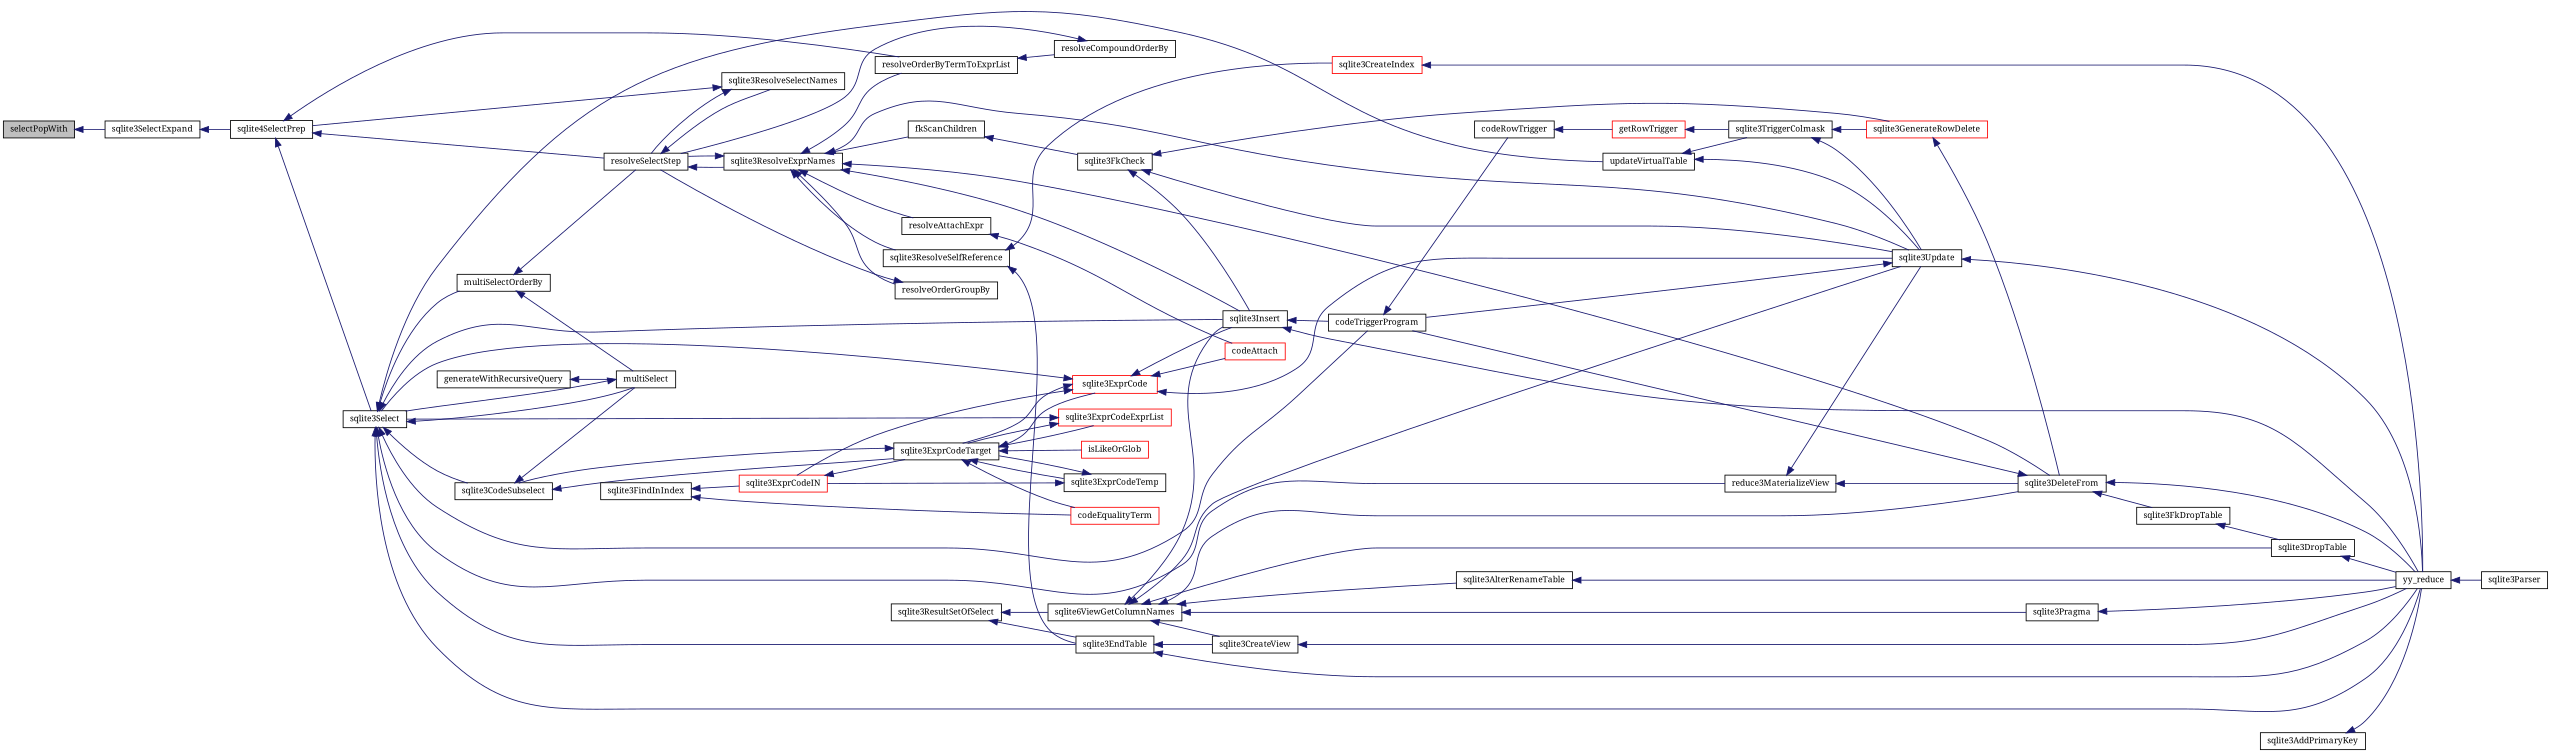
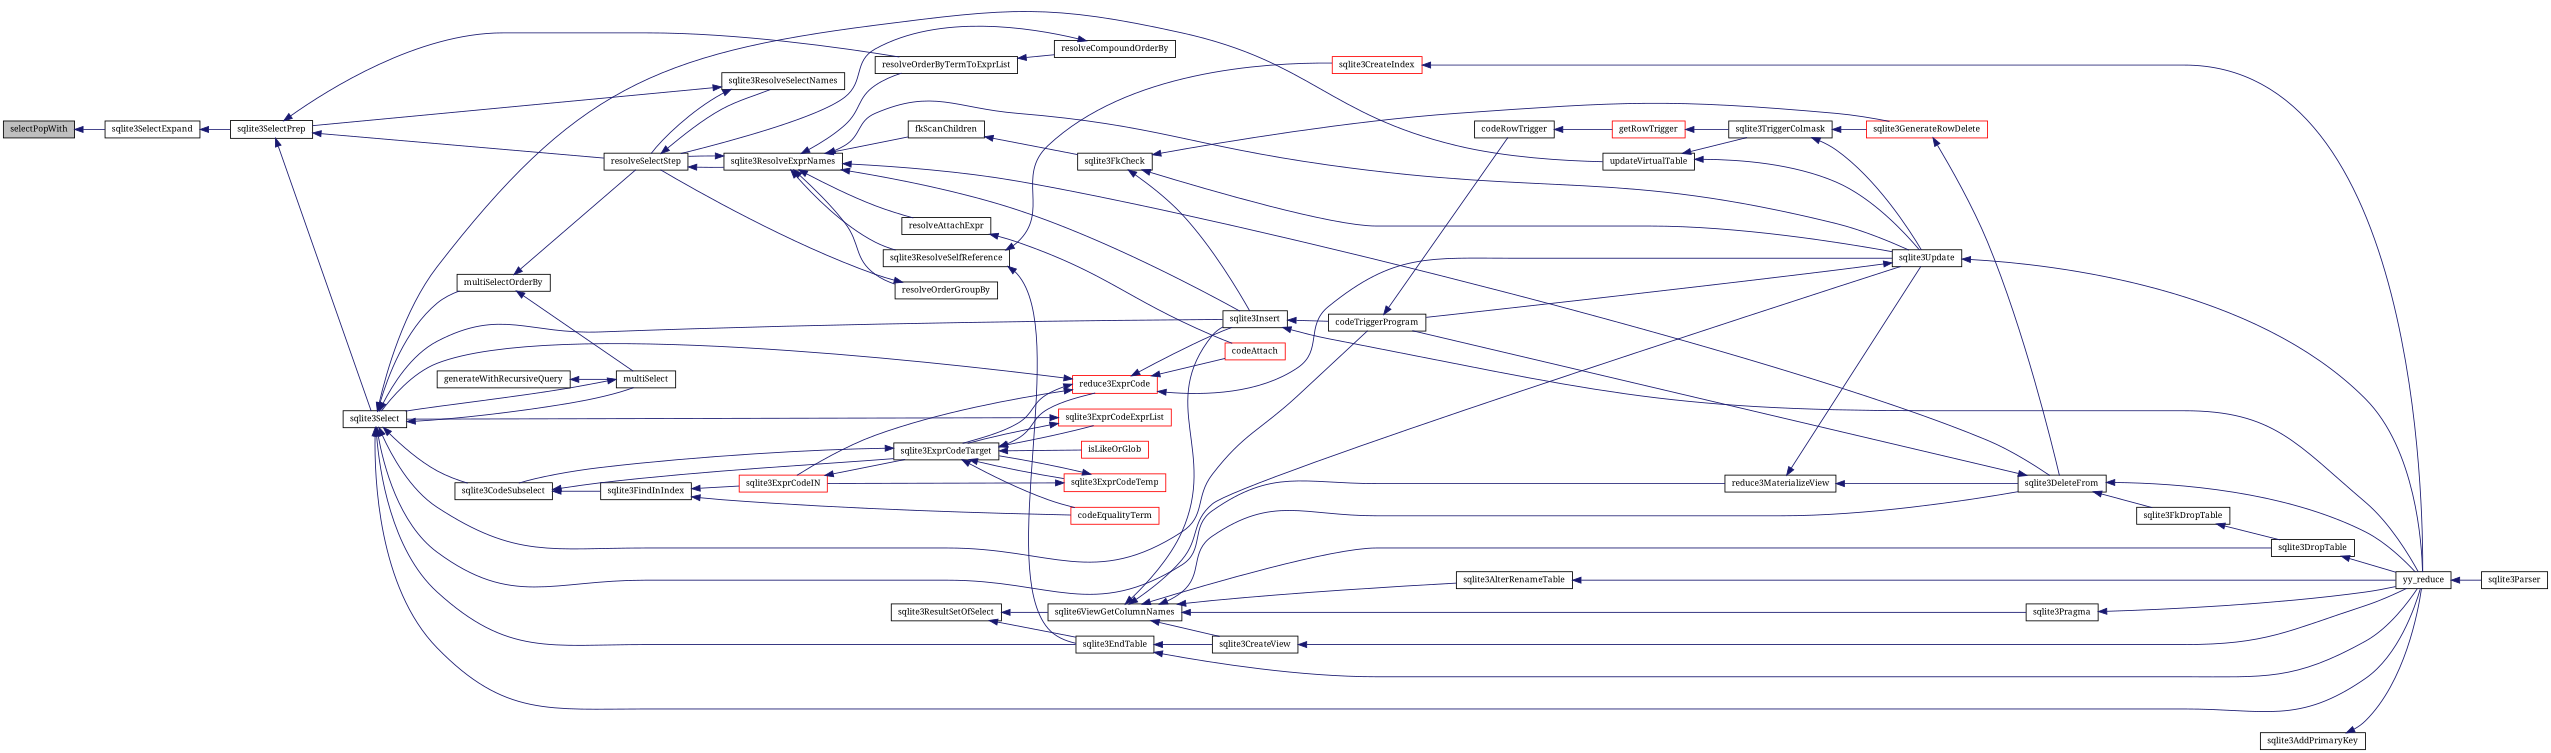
(272, 129) -> (272, 129)
(1115, 384) -> (1115, 384)
(578, 433) -> (581, 491)
(1115, 483) -> (1115, 483)
